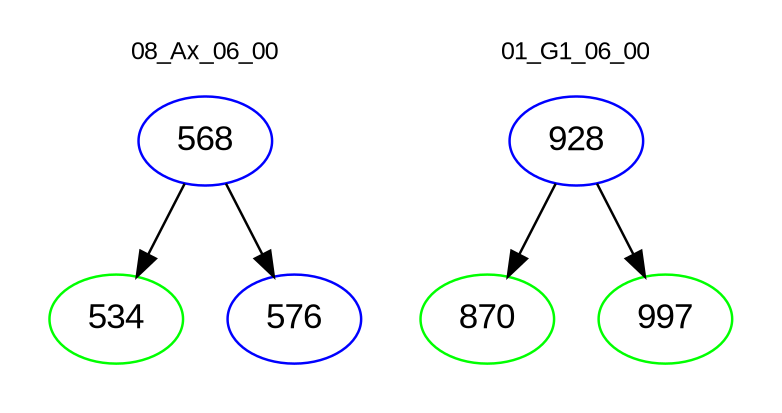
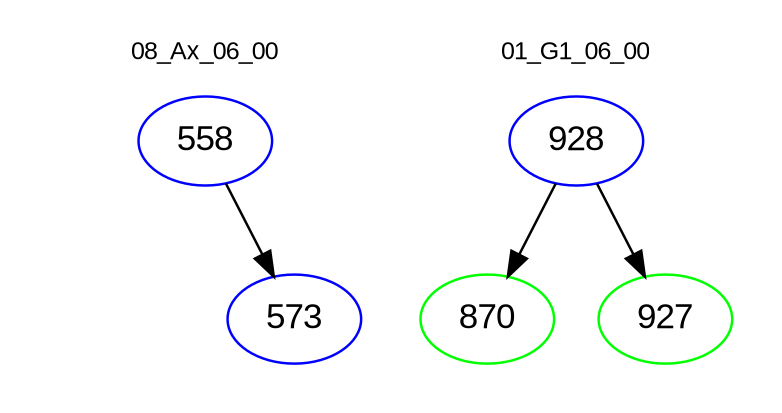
(205, 141) -> (205, 141)
(116, 319) -> none
(294, 319) -> (294, 319)
(665, 319) -> (665, 319)
